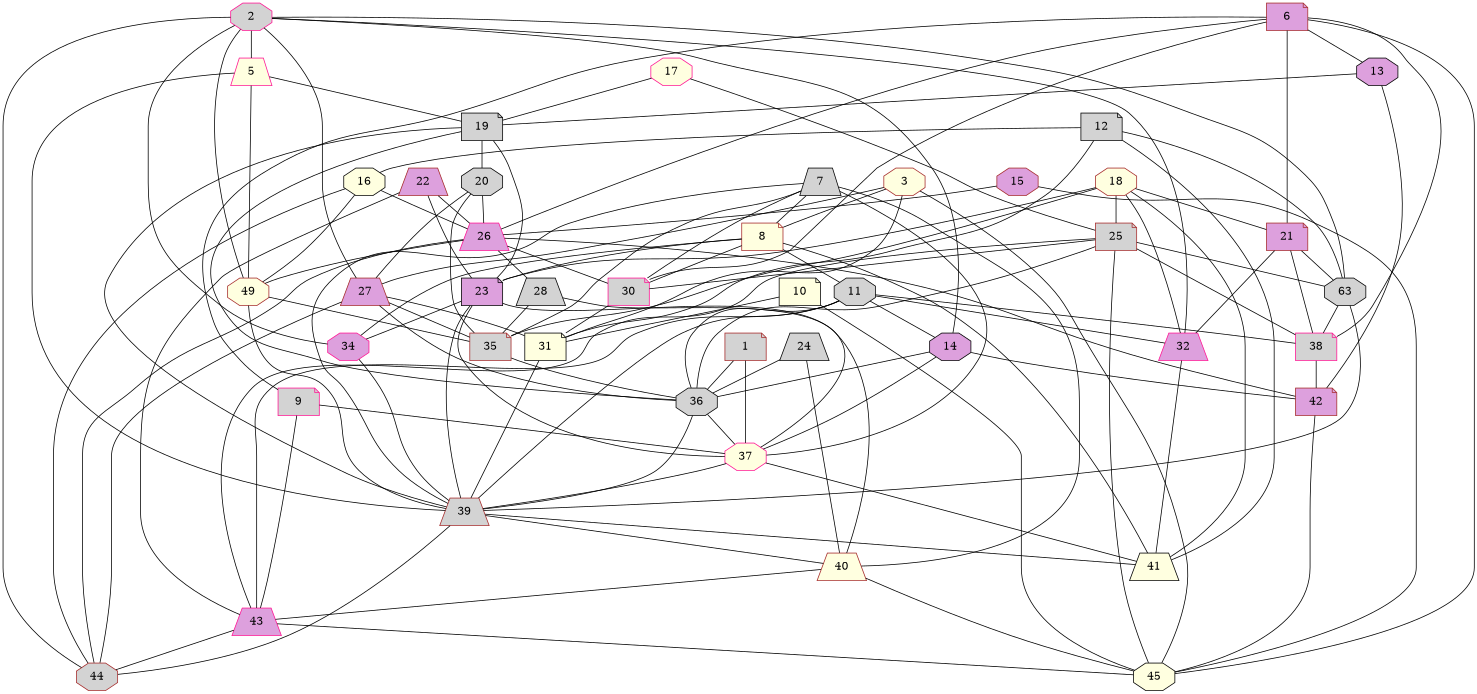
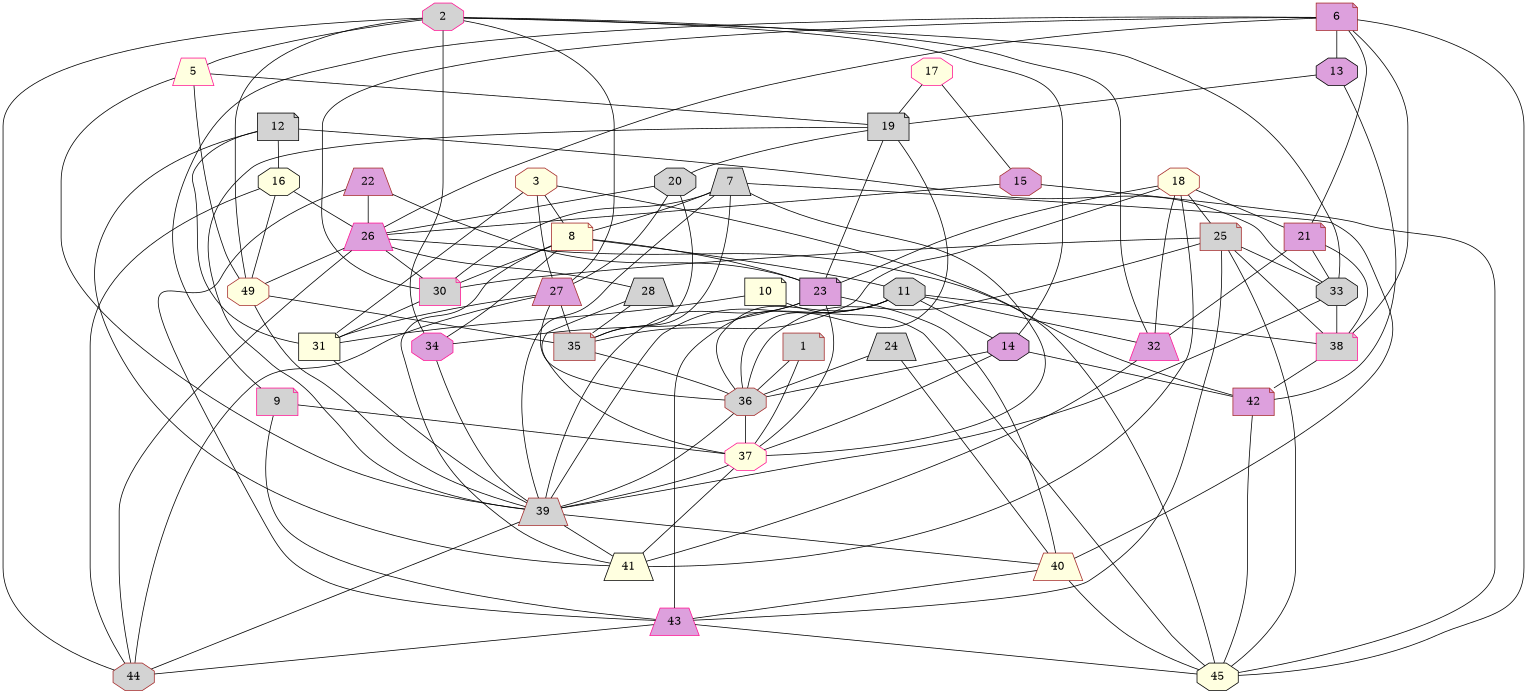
(894, 153) -> (976, 127)
(1345, 292) -> (1337, 292)
(697, 402) -> (746, 402)
